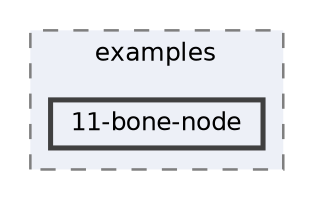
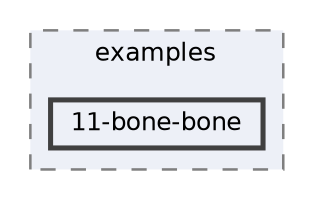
(157, 124) -> (157, 124)
